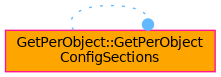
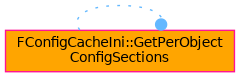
(110, 51) -> (120, 51)
